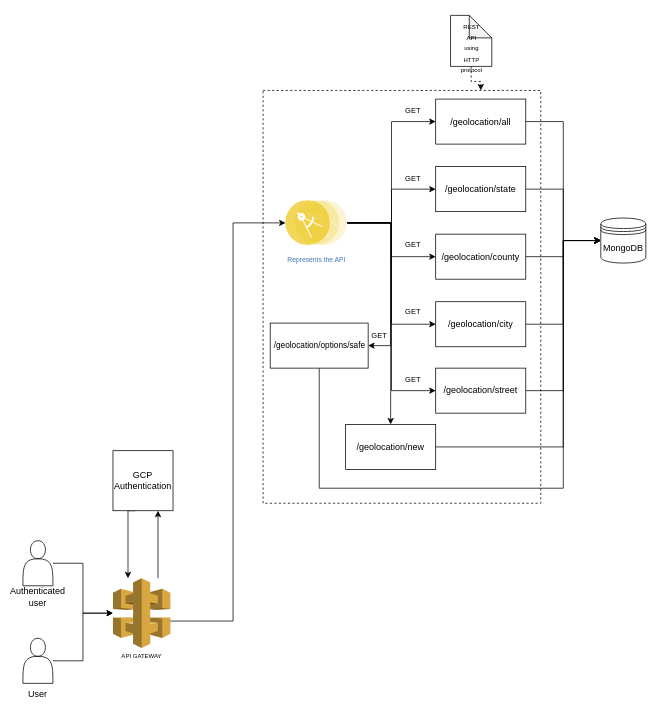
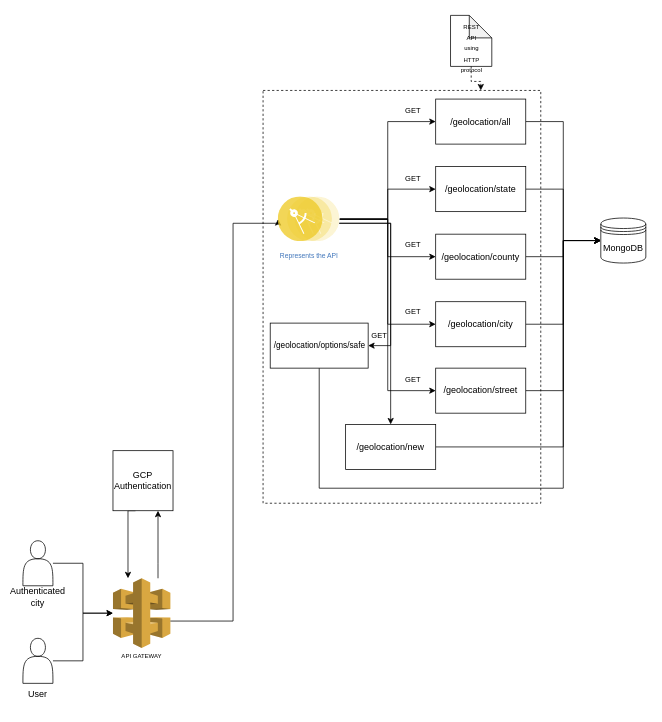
(316, 223) -> (309, 219)
(38, 597) -> (38, 597)
